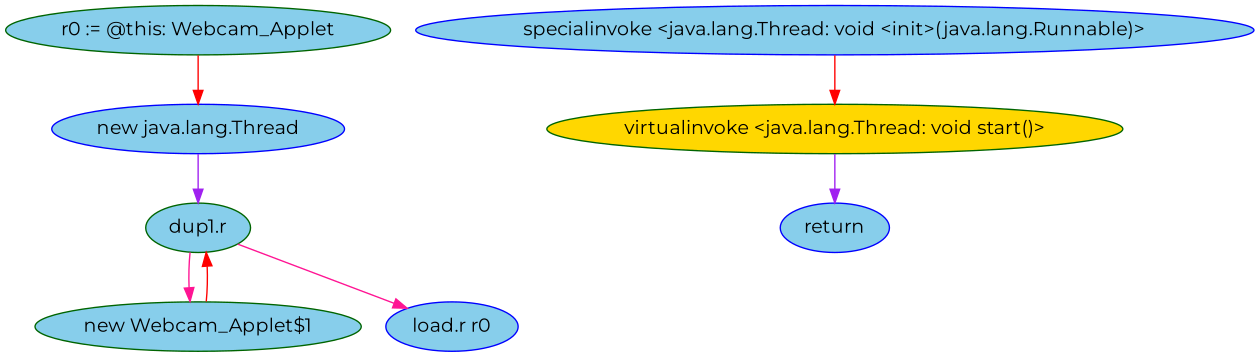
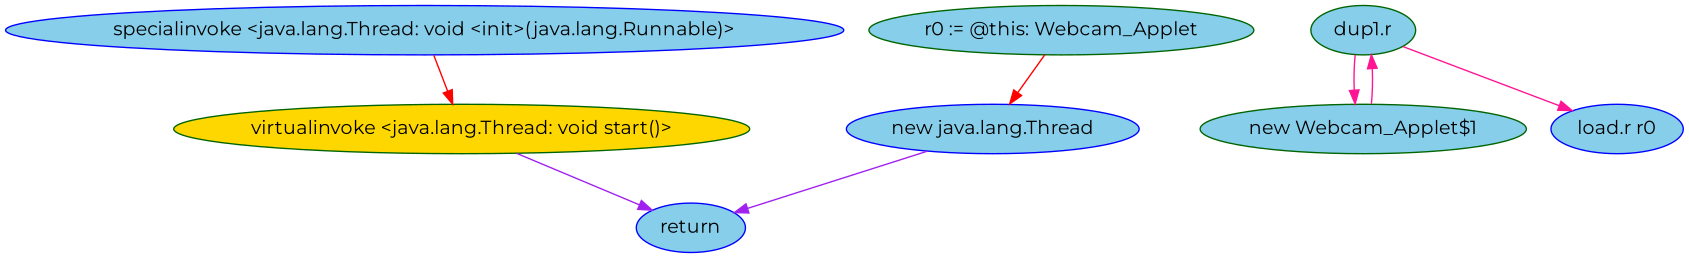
(198, 172) -> (837, 180)
(207, 284) -> (1372, 86)
